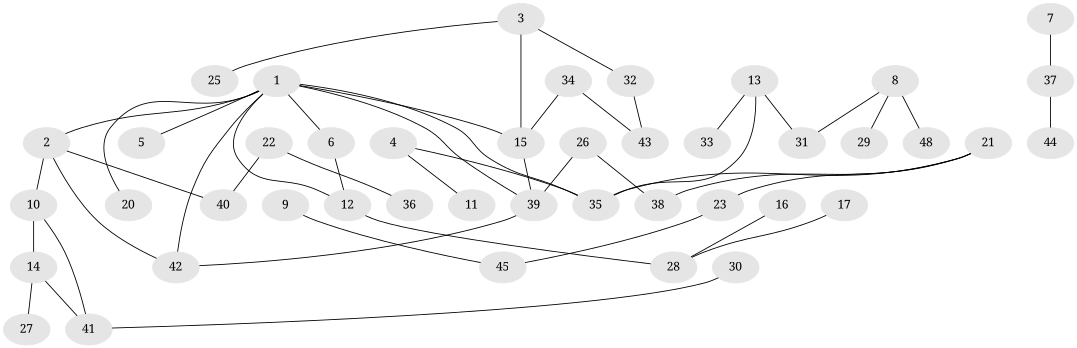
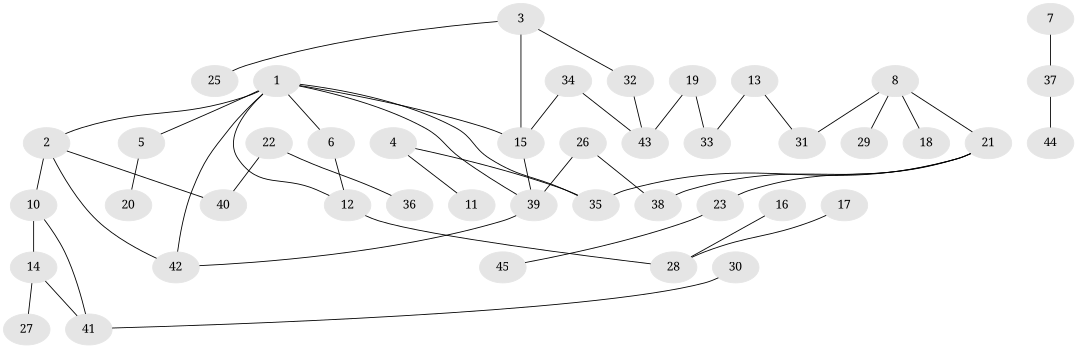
none -> (693, 81)
(148, 103) -> (136, 169)
none -> (942, 112)
(926, 143) -> (926, 143)
(728, 168) -> none
(285, 205) -> none
